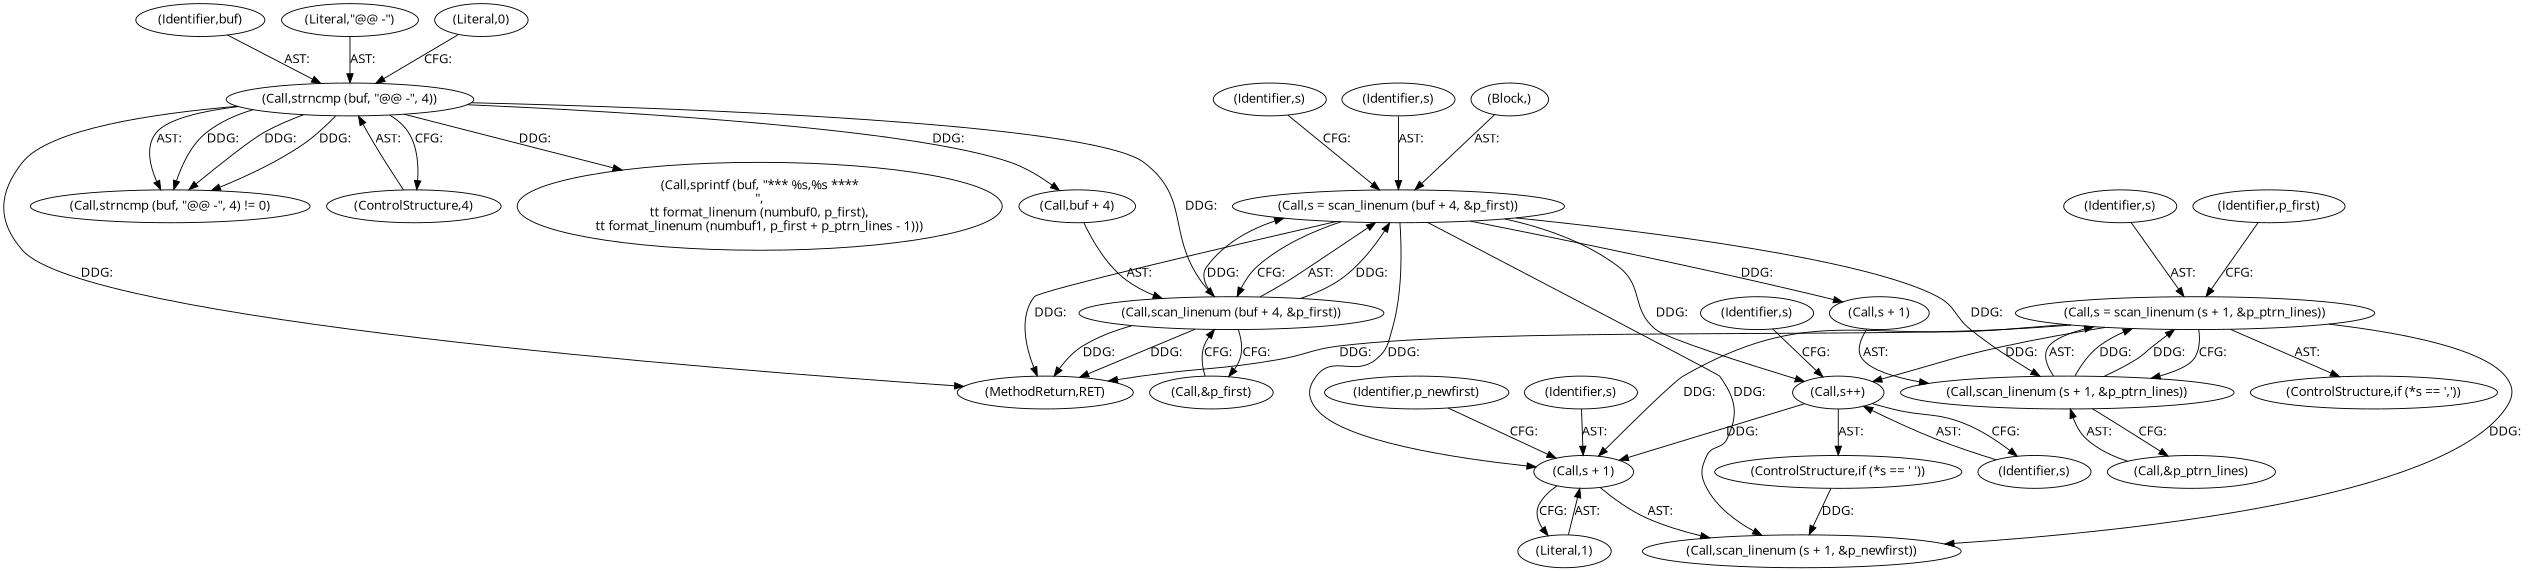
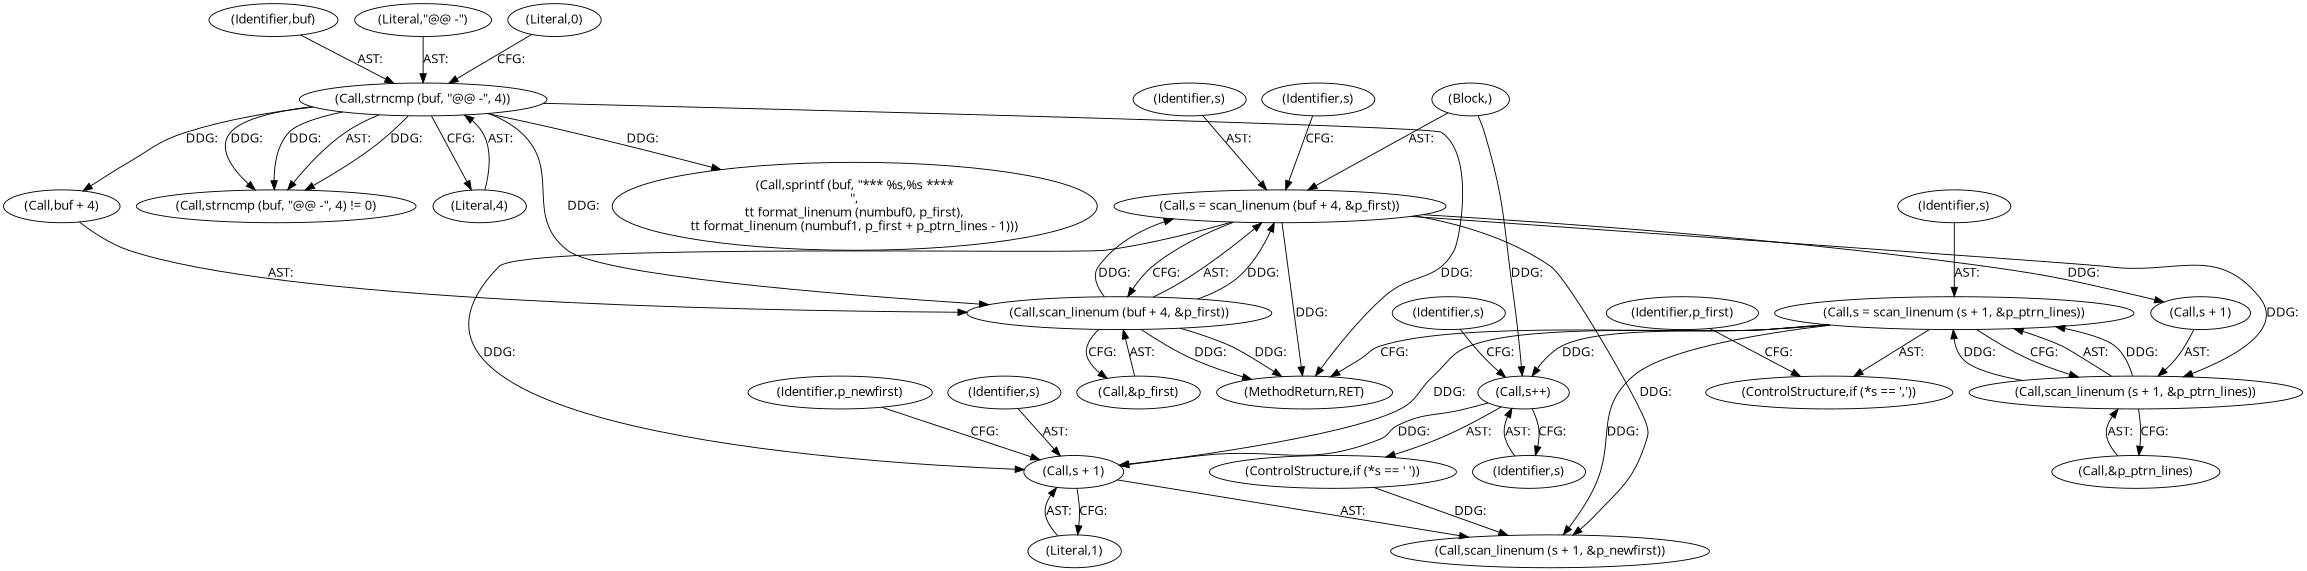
(414, 206) -> (480, 206)
(2235, 256) -> (1751, 350)
(1641, 309) -> (1506, 233)
(1220, 353) -> (1144, 353)
(1357, 353) -> (1396, 353)
